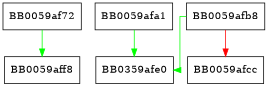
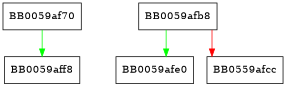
(42, 16) -> (42, 16)
(134, 16) -> none
(135, 70) -> (155, 70)
(226, 70) -> (245, 70)
